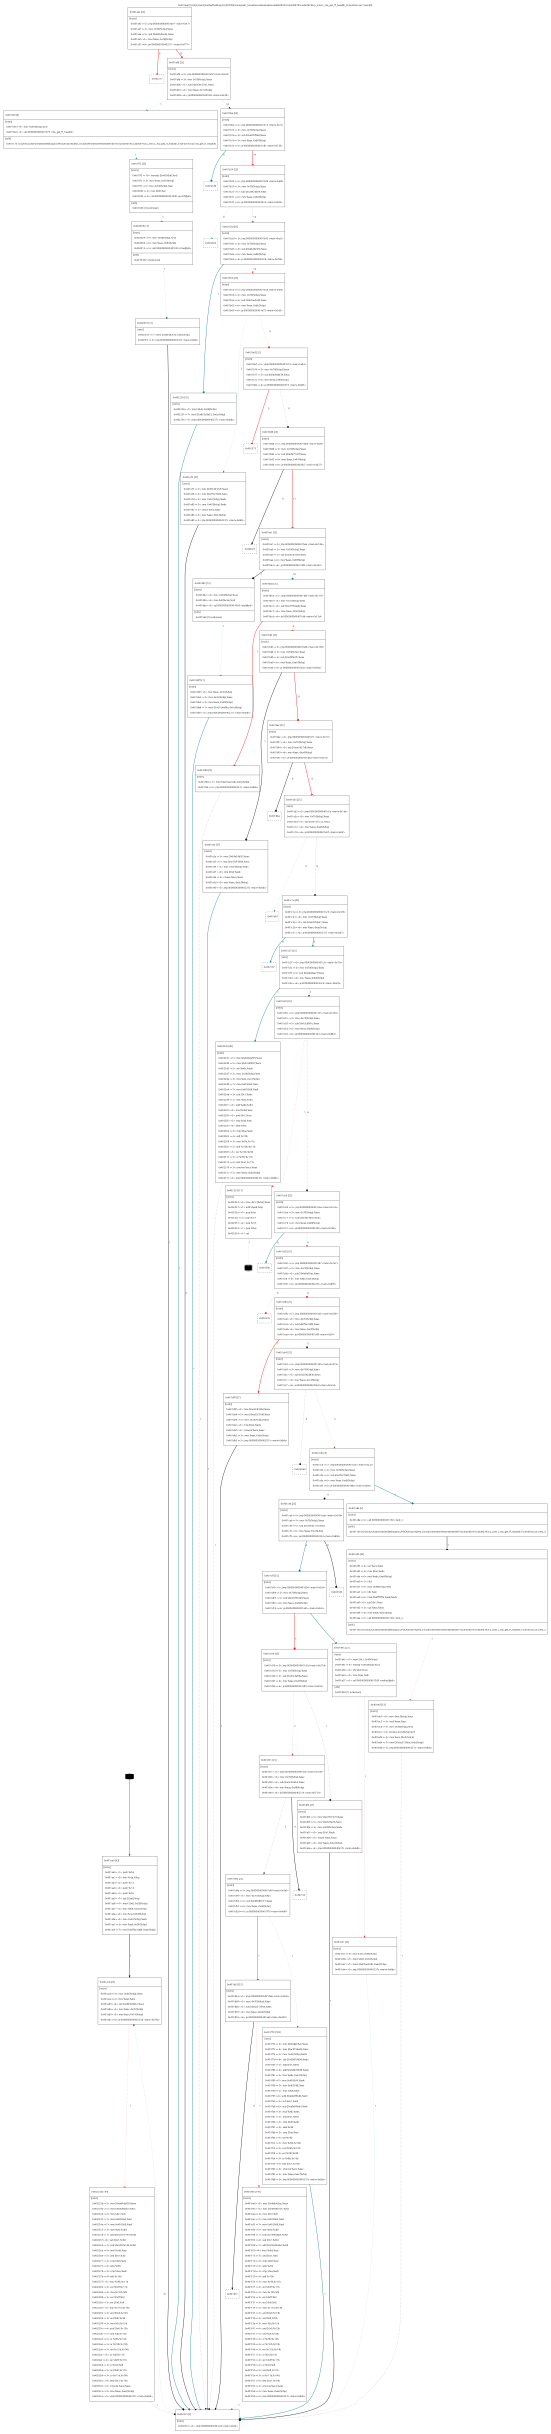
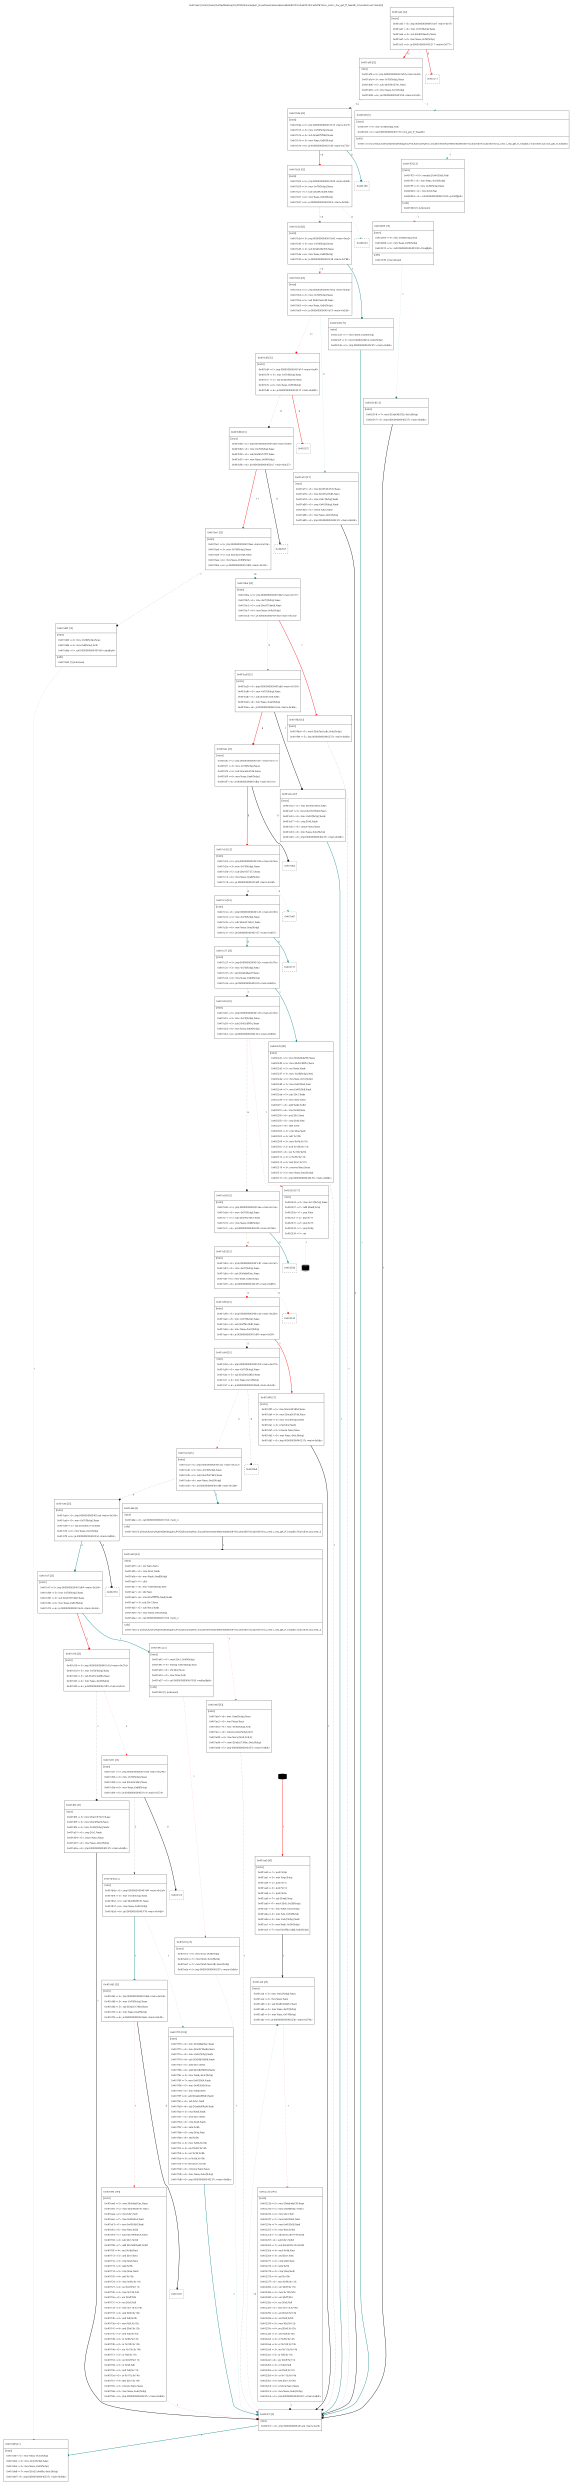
(259, 574) -> (162, 597)
(193, 1563) -> (164, 2440)
